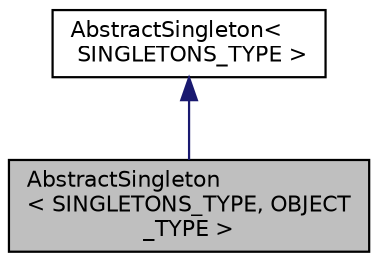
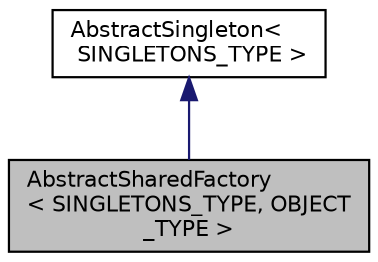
(189, 206) -> (189, 206)
